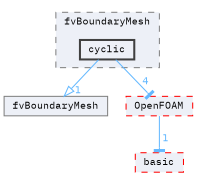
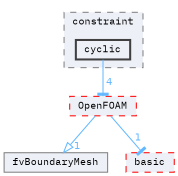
(108, 22) -> (104, 22)
(85, 74) -> (83, 130)
